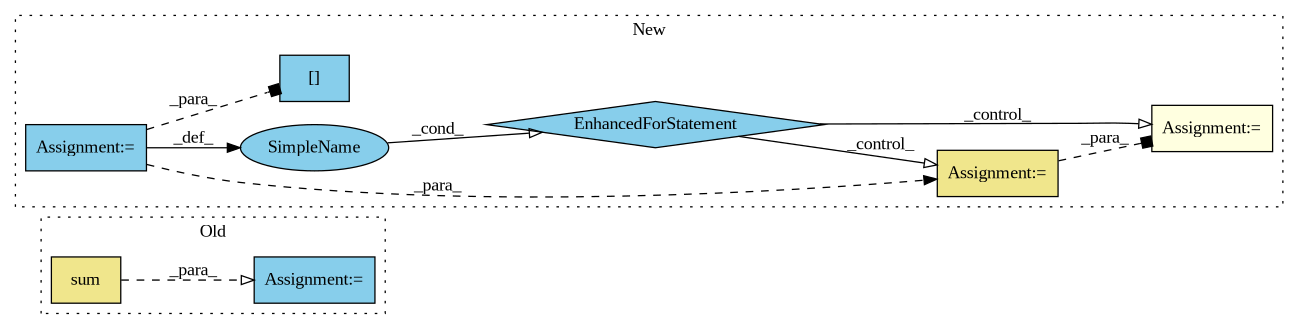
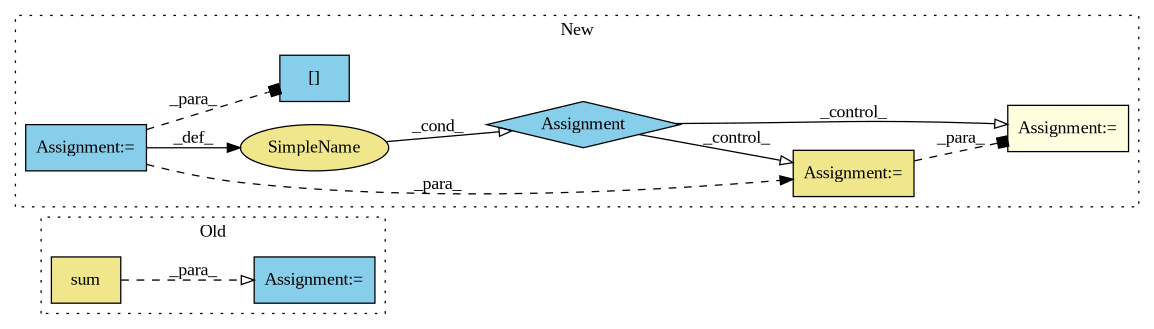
(655, 125) -> (583, 125)
(315, 148) -> (315, 148)
